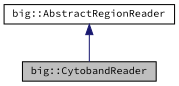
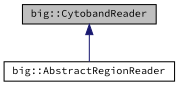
(89, 48) -> (89, 48)
